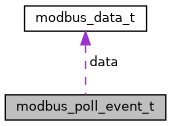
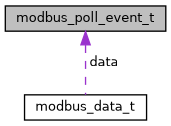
(86, 70) -> (86, 70)
